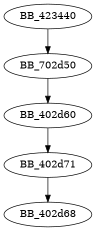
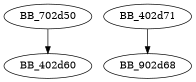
(48, 16) -> none
(48, 137) -> none
(48, 214) -> (148, 66)
